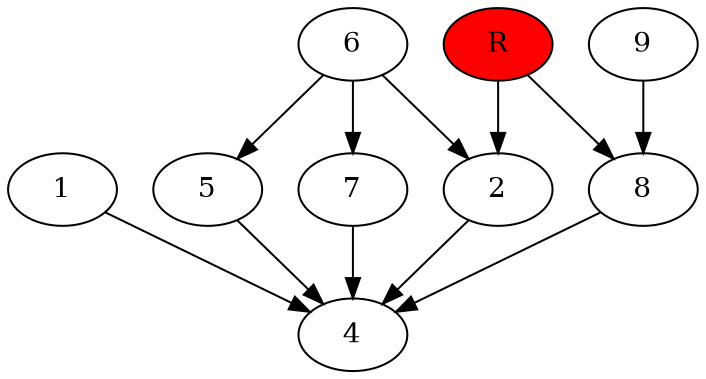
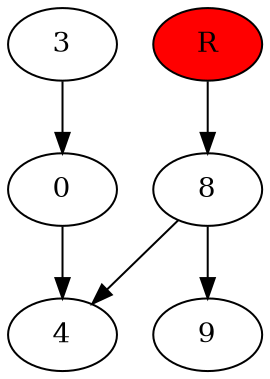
(353, 44) -> (63, 44)
(643, 107) -> (208, 252)
(63, 190) -> none
(208, 190) -> none
(353, 190) -> (63, 190)
(498, 190) -> none
